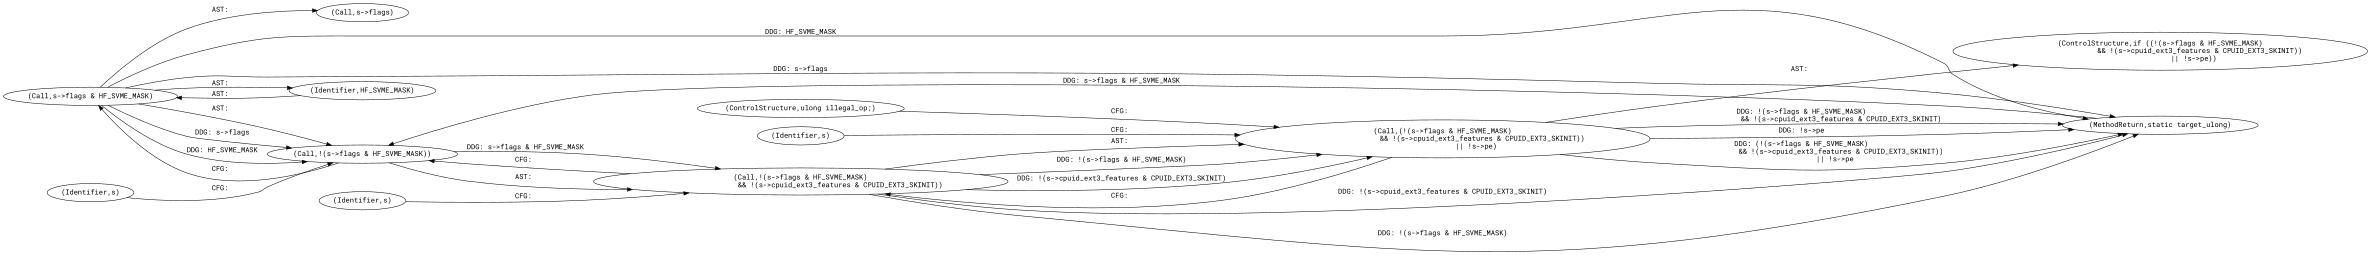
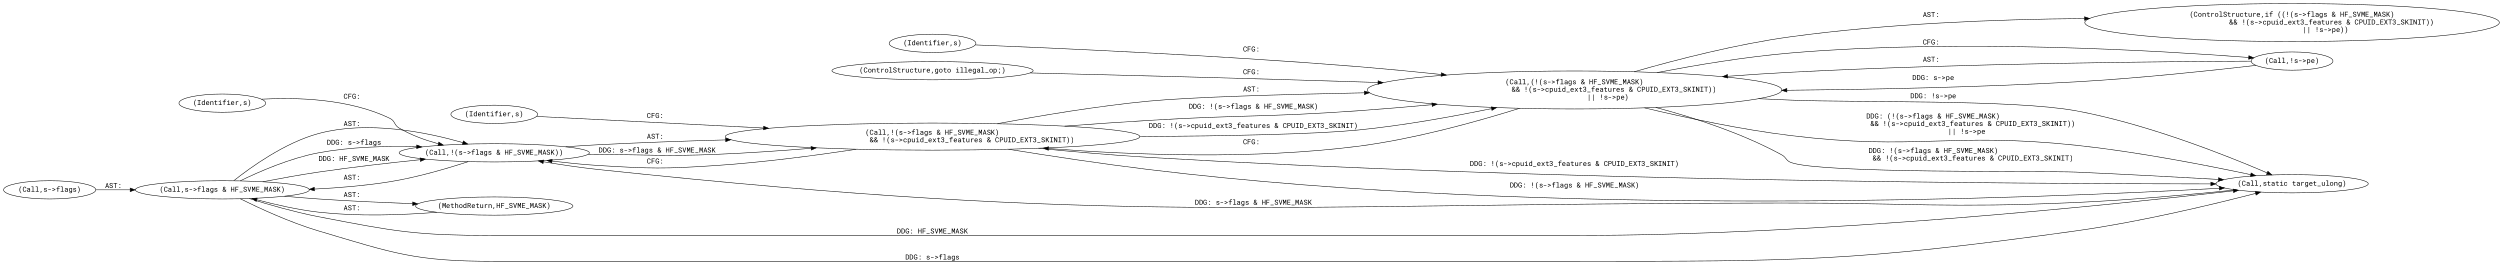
(197, 25) -> (113, 190)
none -> (2292, 61)
(362, 91) -> (494, 206)
(801, 108) -> (933, 71)
(2160, 125) -> (2292, 184)
(222, 169) -> (354, 178)
